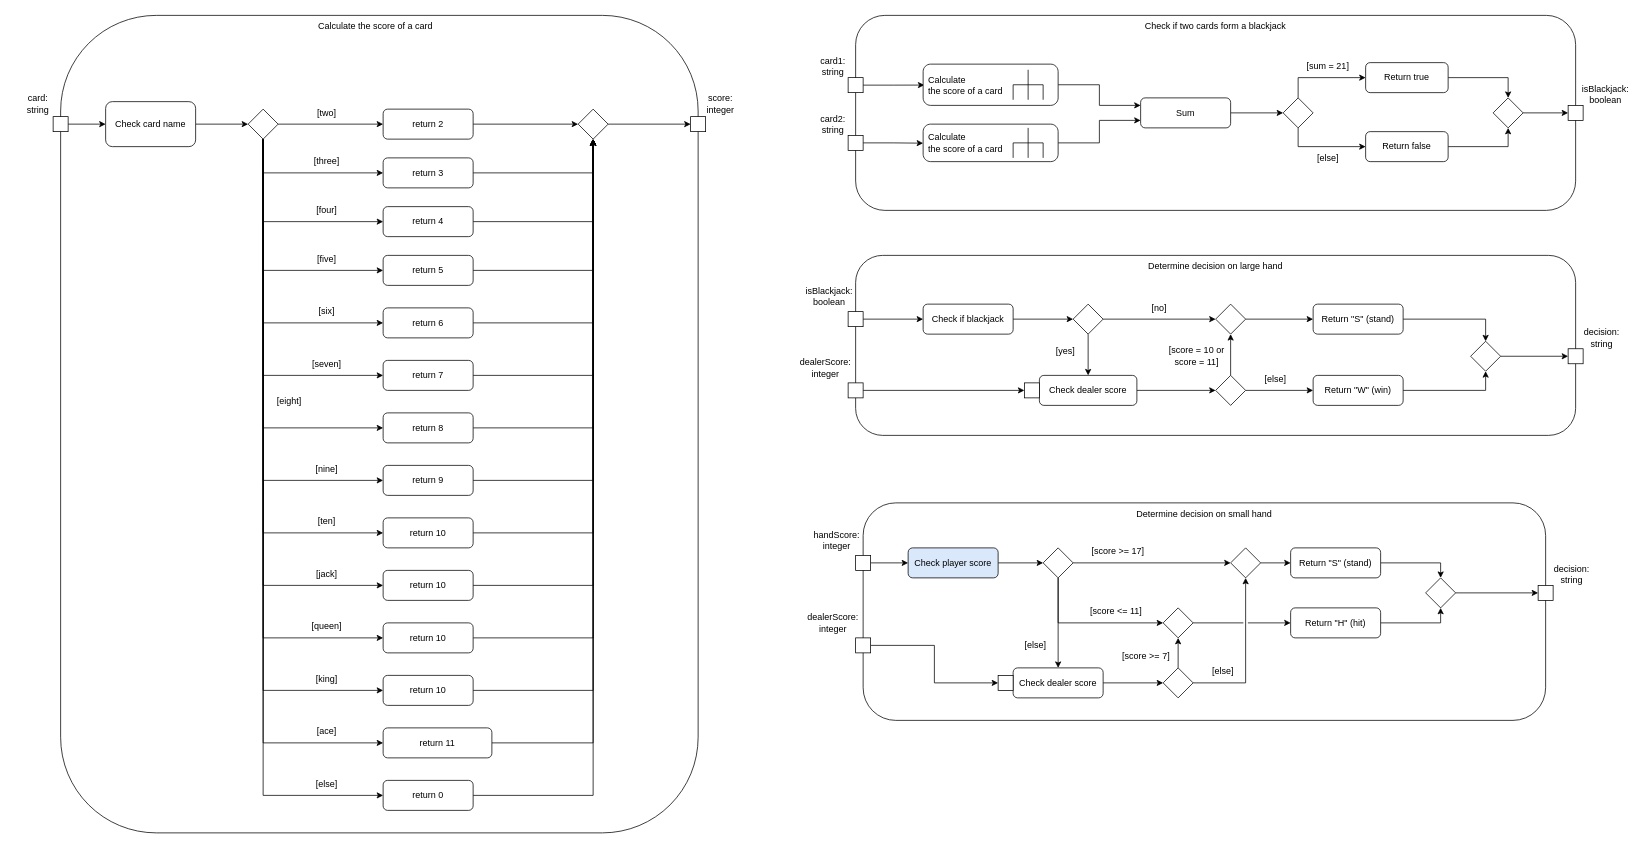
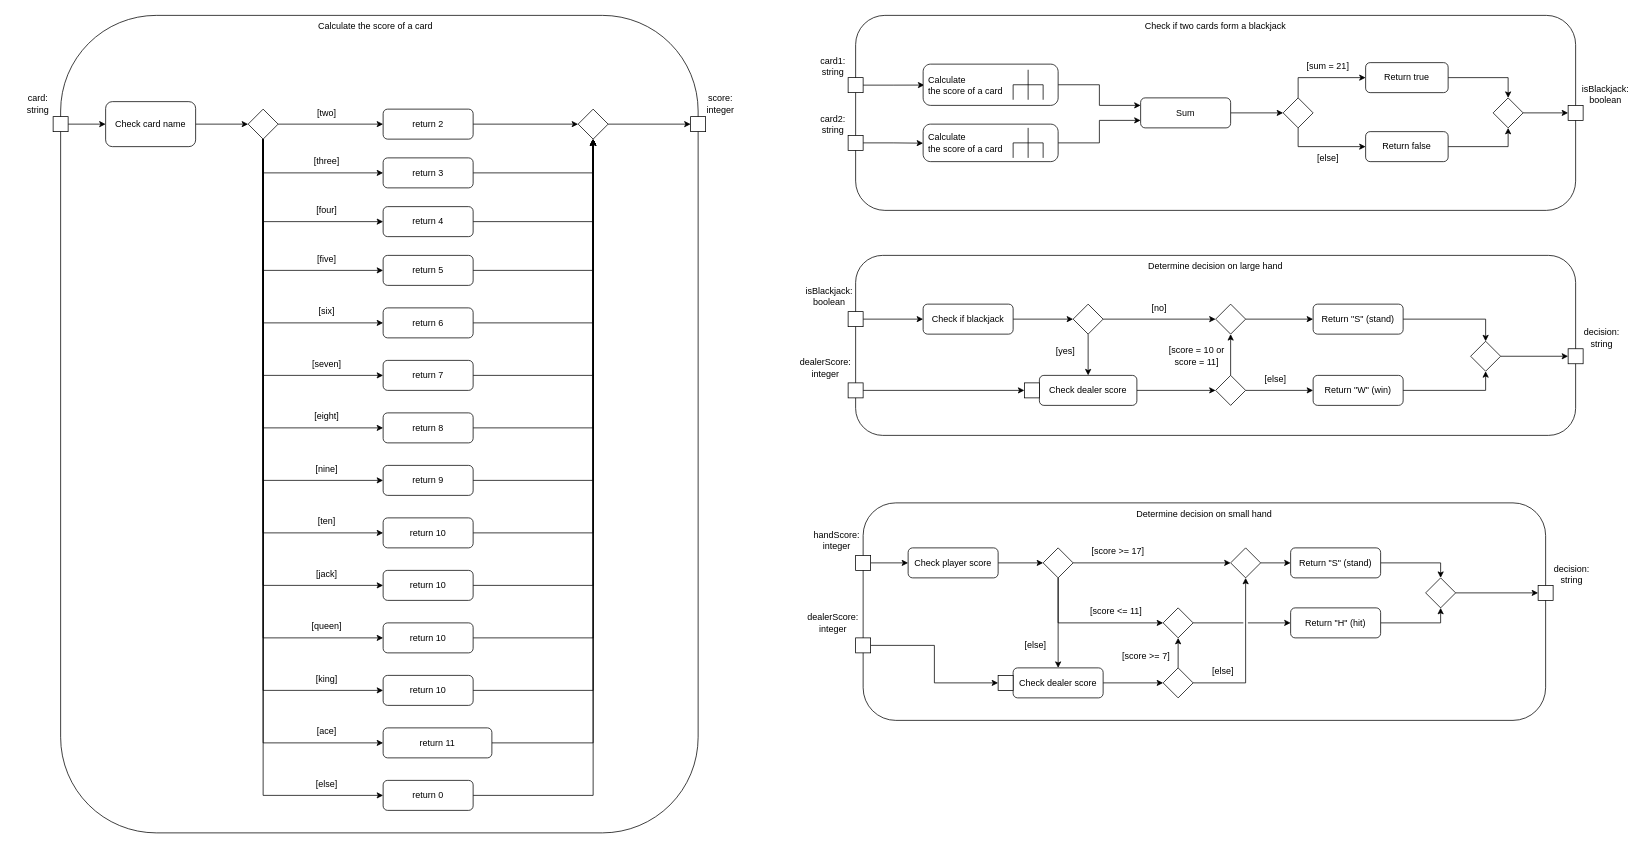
(289, 401) -> (327, 416)
(953, 563) -> (953, 563)
